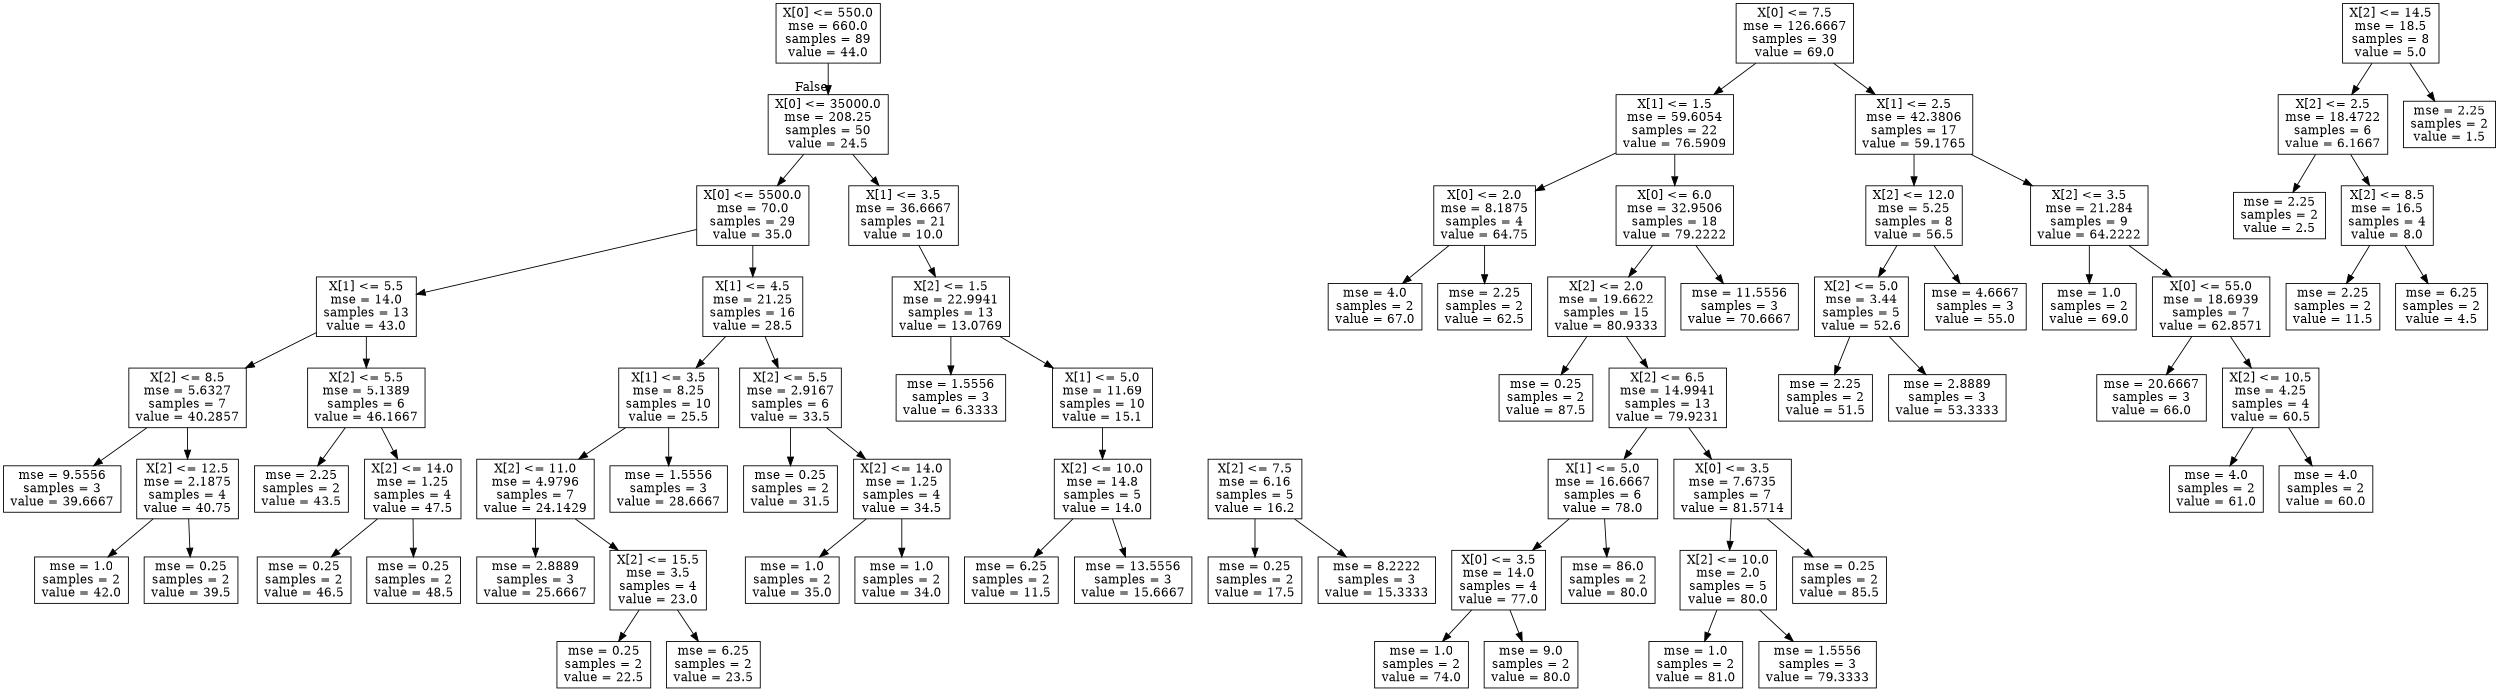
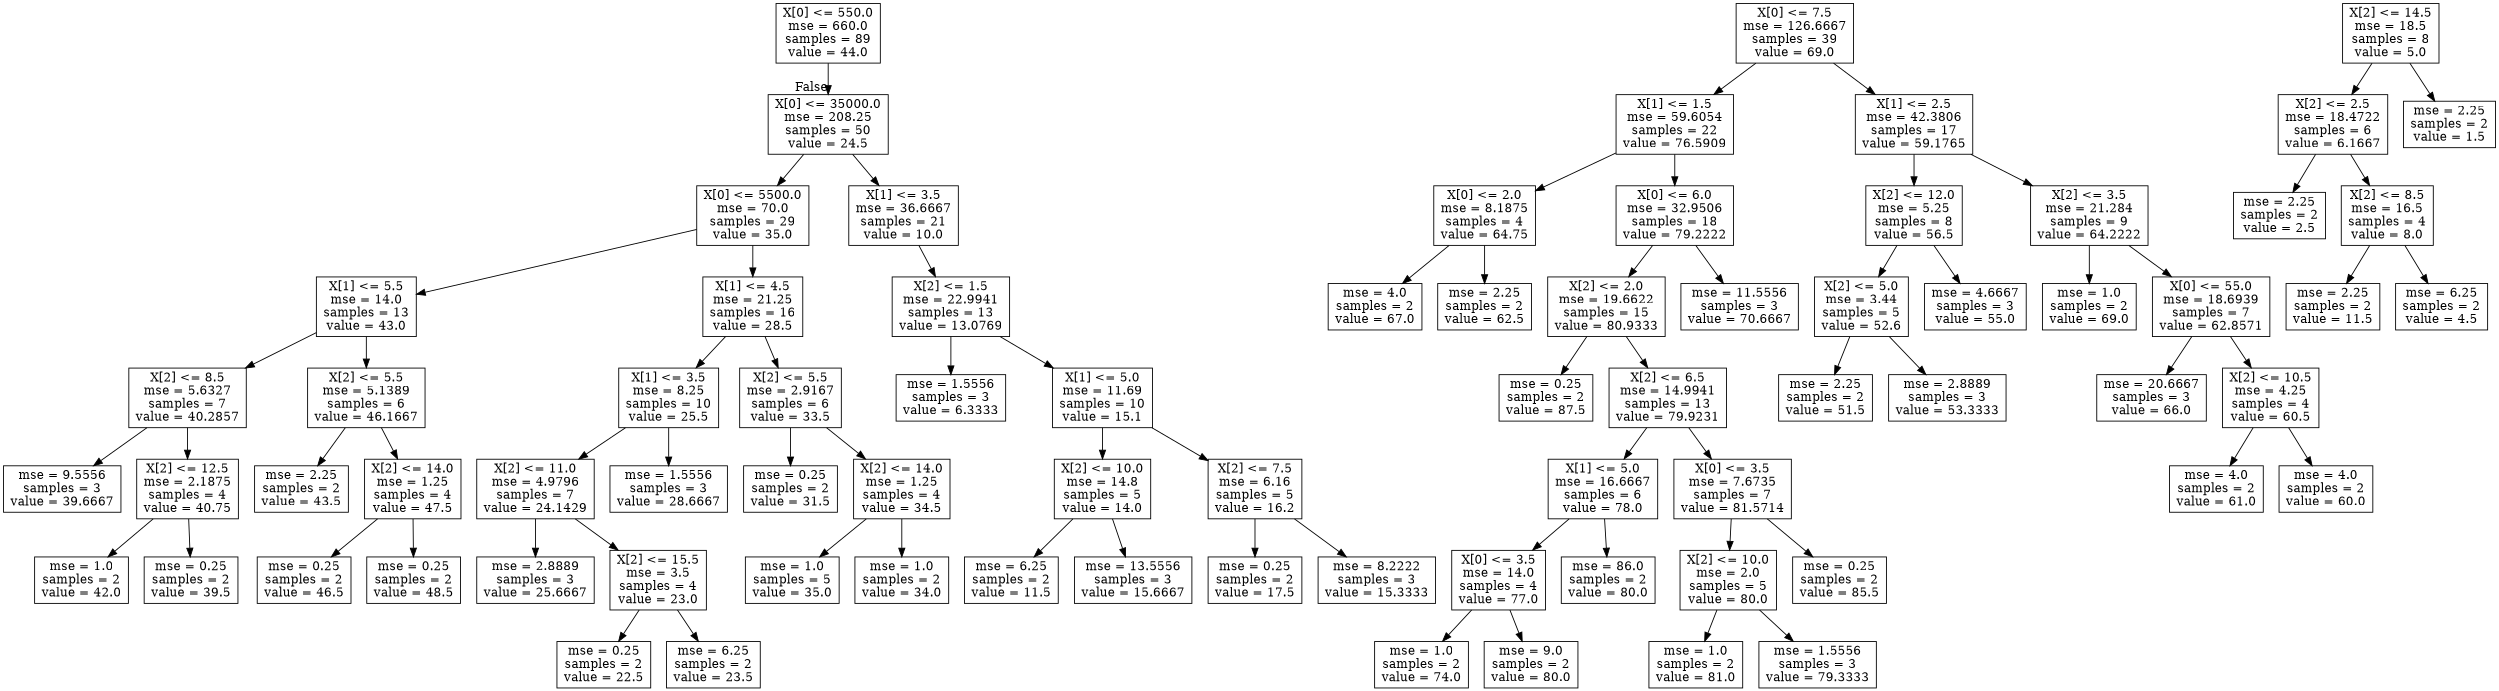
none -> (1176, 442)
(792, 580) -> (792, 580)
